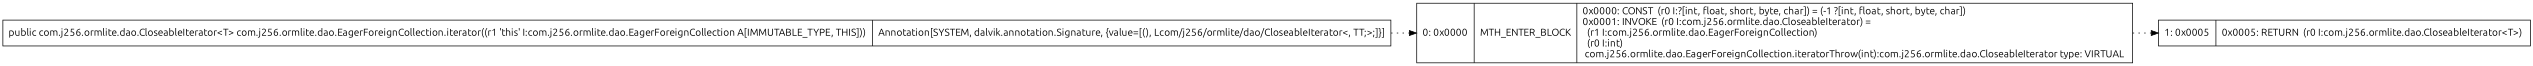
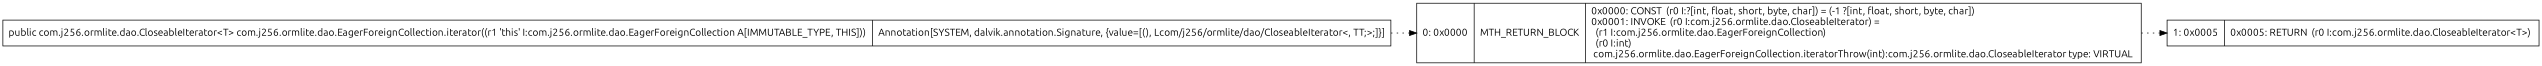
(1526, 33) -> (1530, 33)
